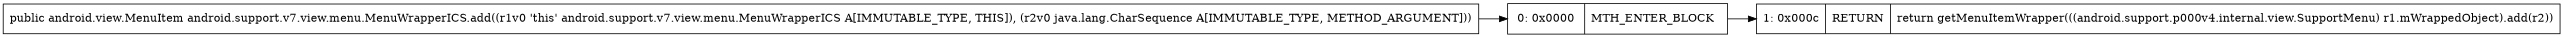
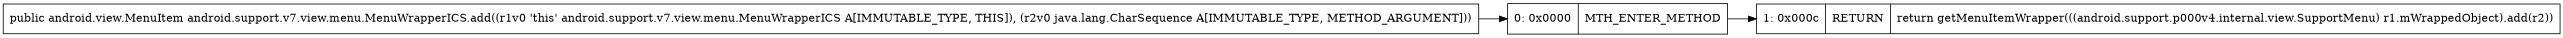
(1653, 18) -> (1653, 18)
